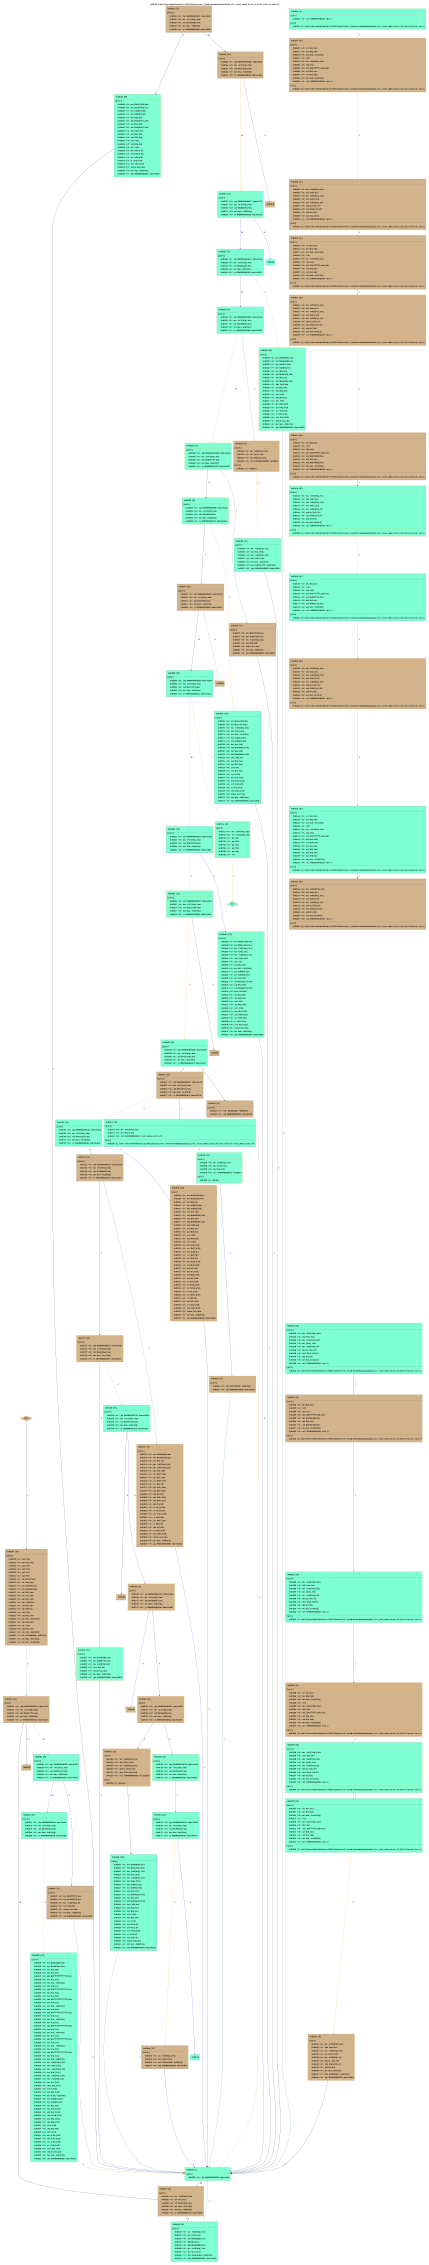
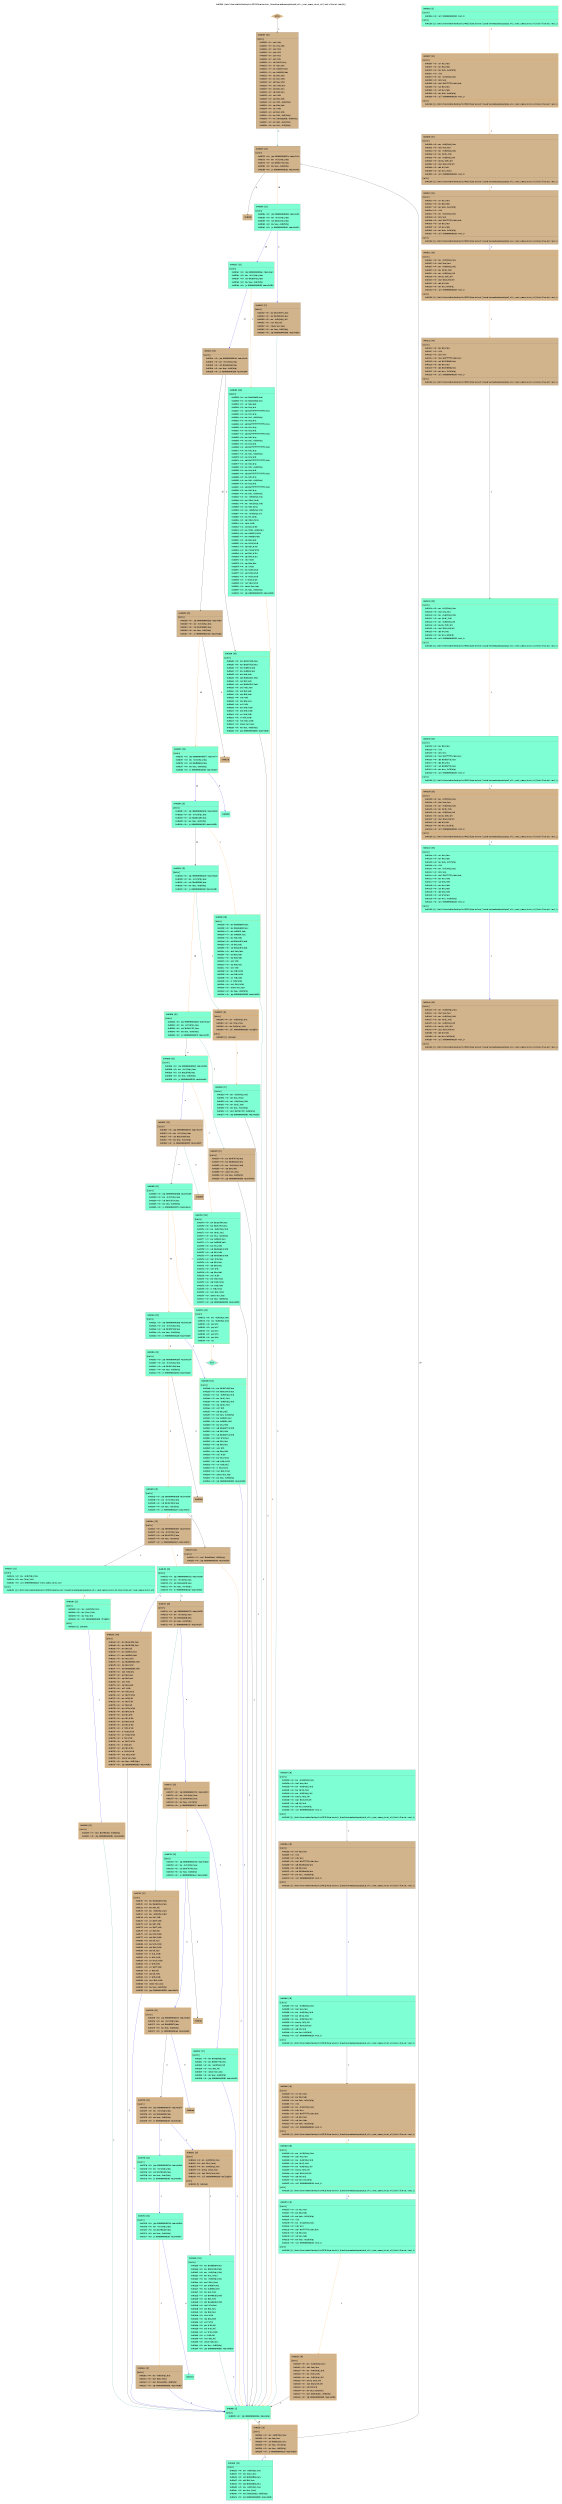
none -> (238, 318)
